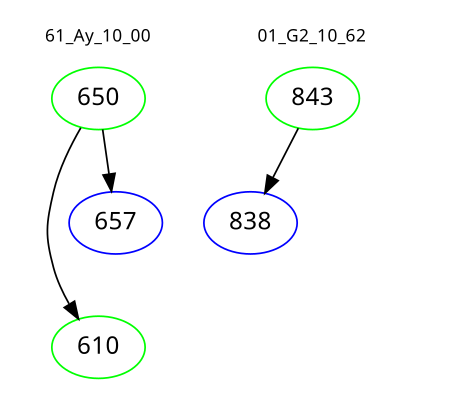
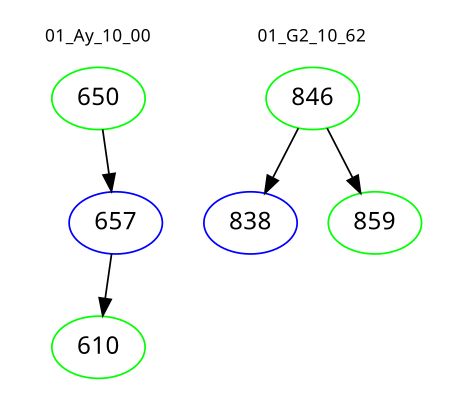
(98, 37) -> (98, 37)
(313, 98) -> (313, 98)
(49, 215) -> (108, 276)
none -> (375, 223)
